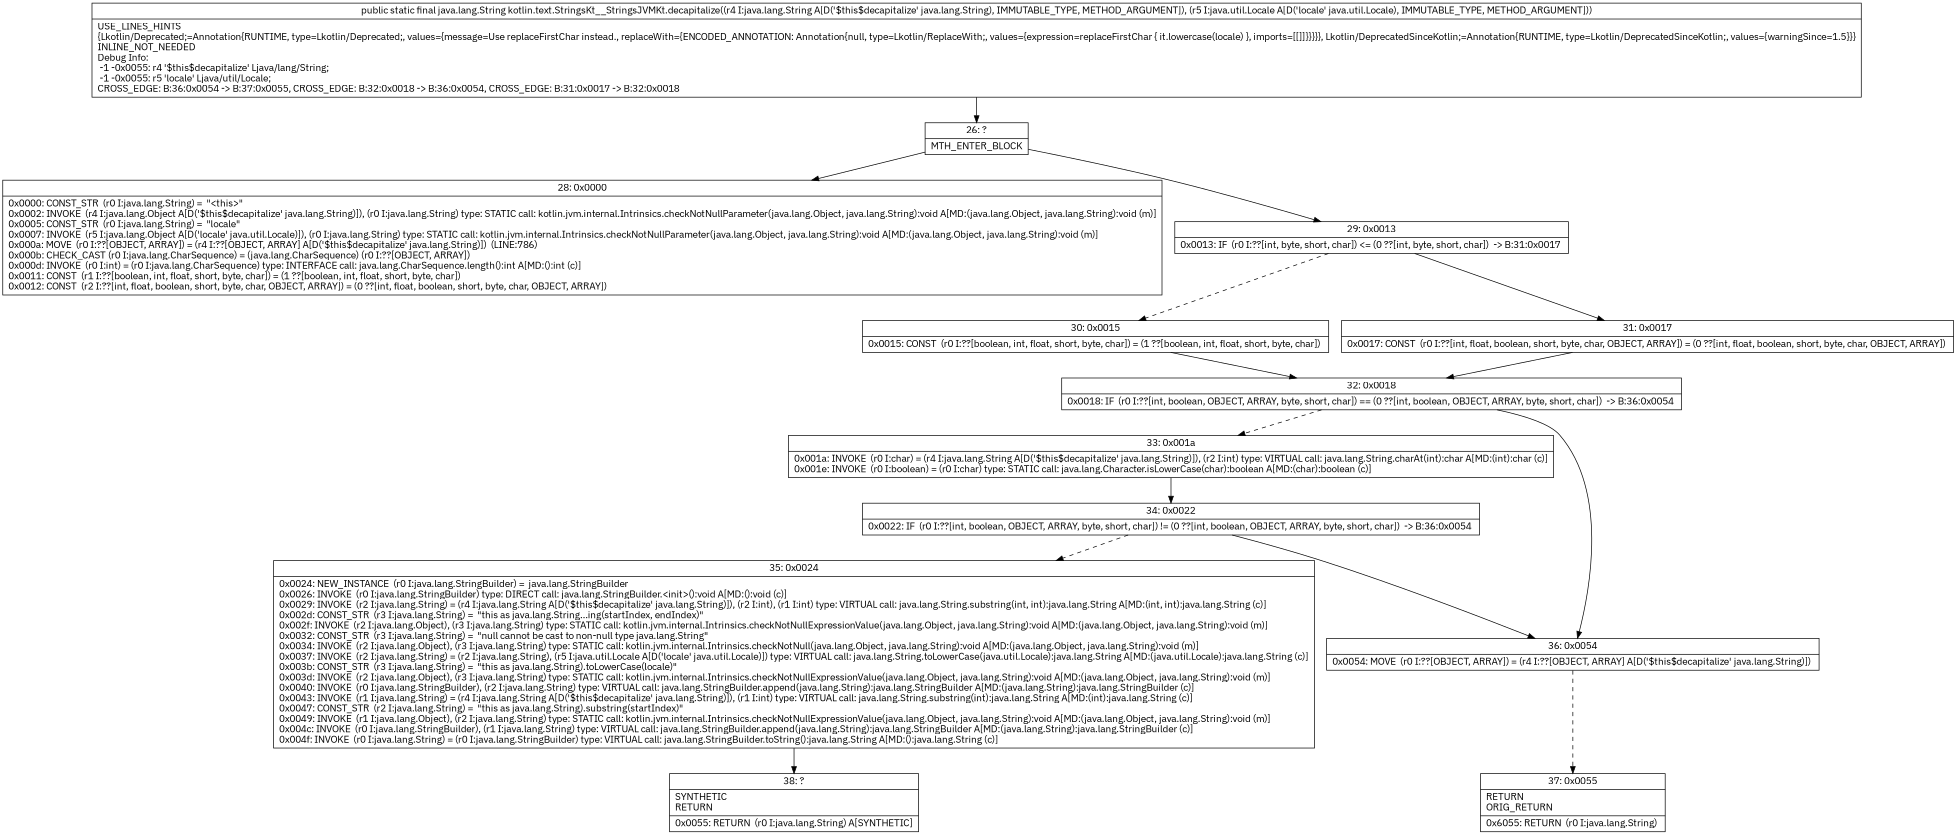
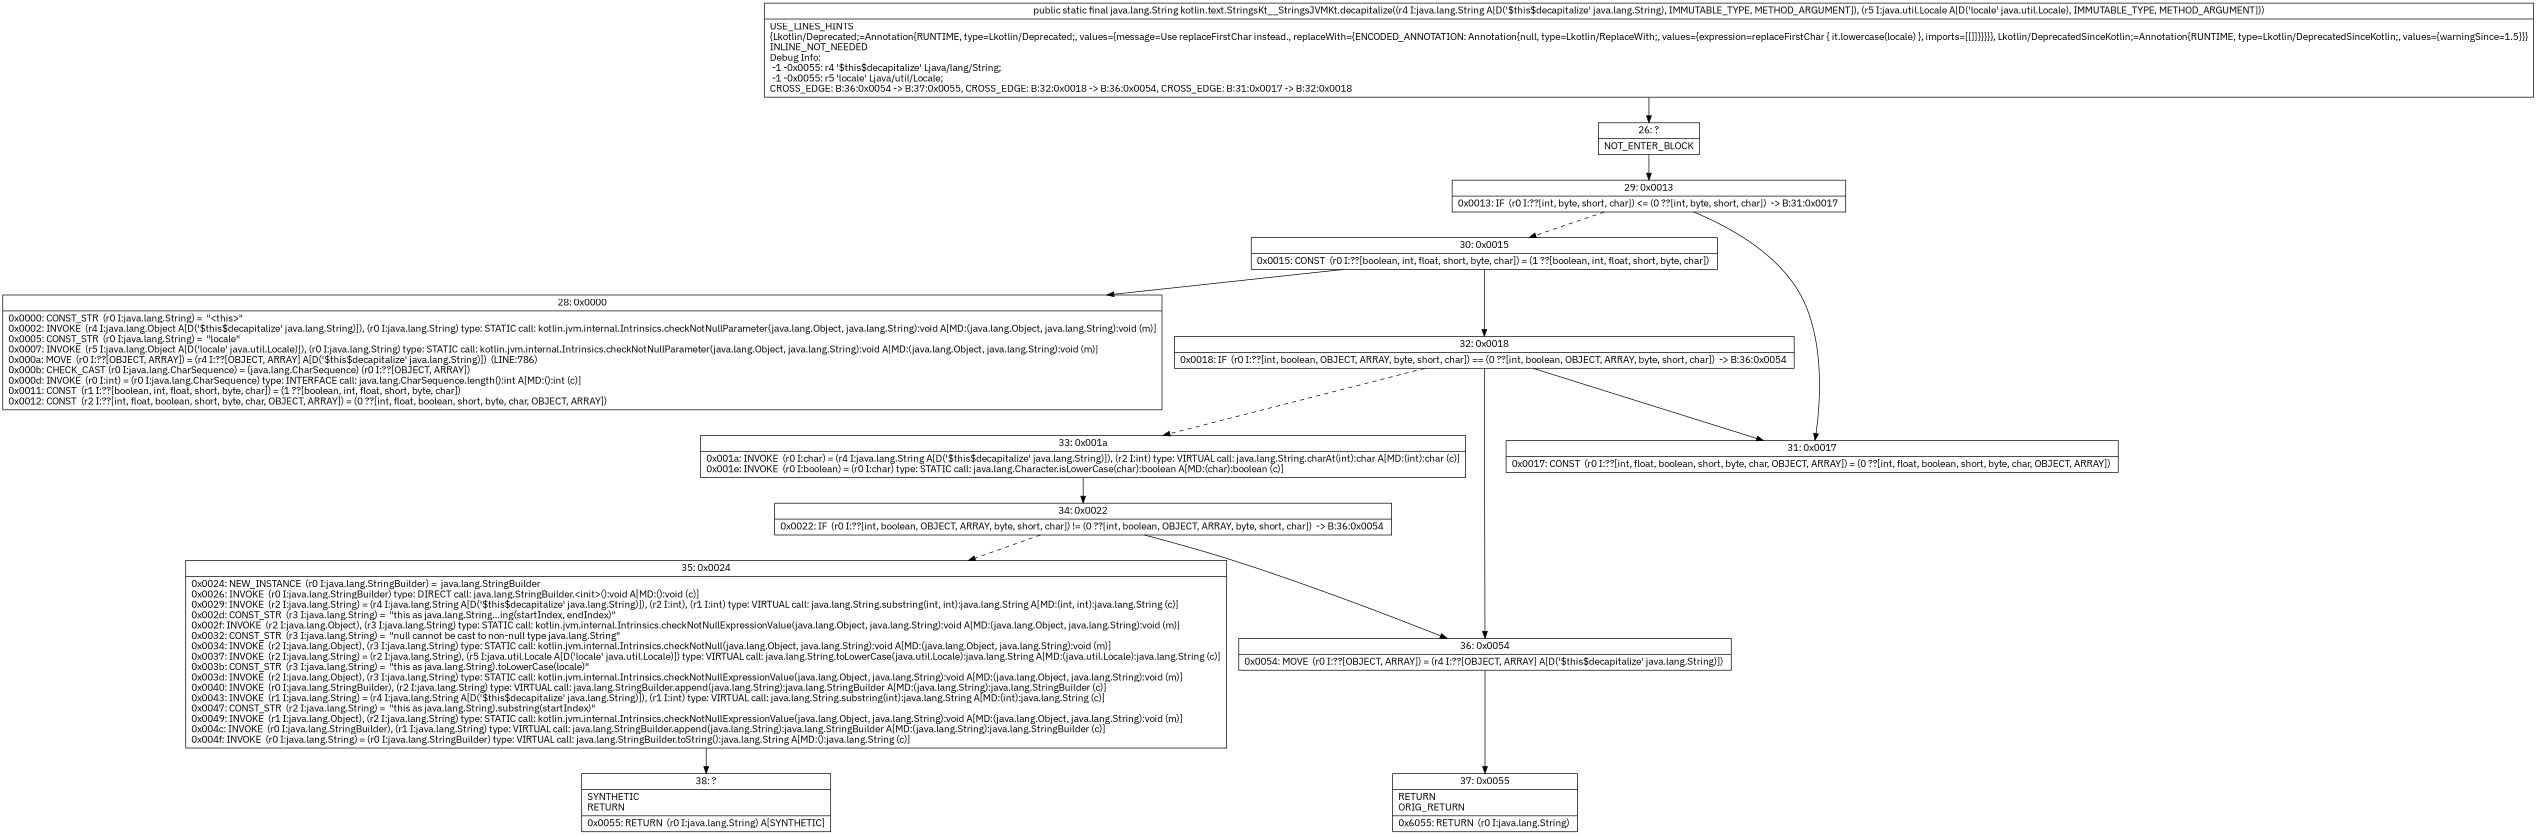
(977, 146) -> (1649, 146)
(872, 165) -> (1229, 282)
(1513, 365) -> (1645, 403)
(1573, 718) -> (1485, 718)
